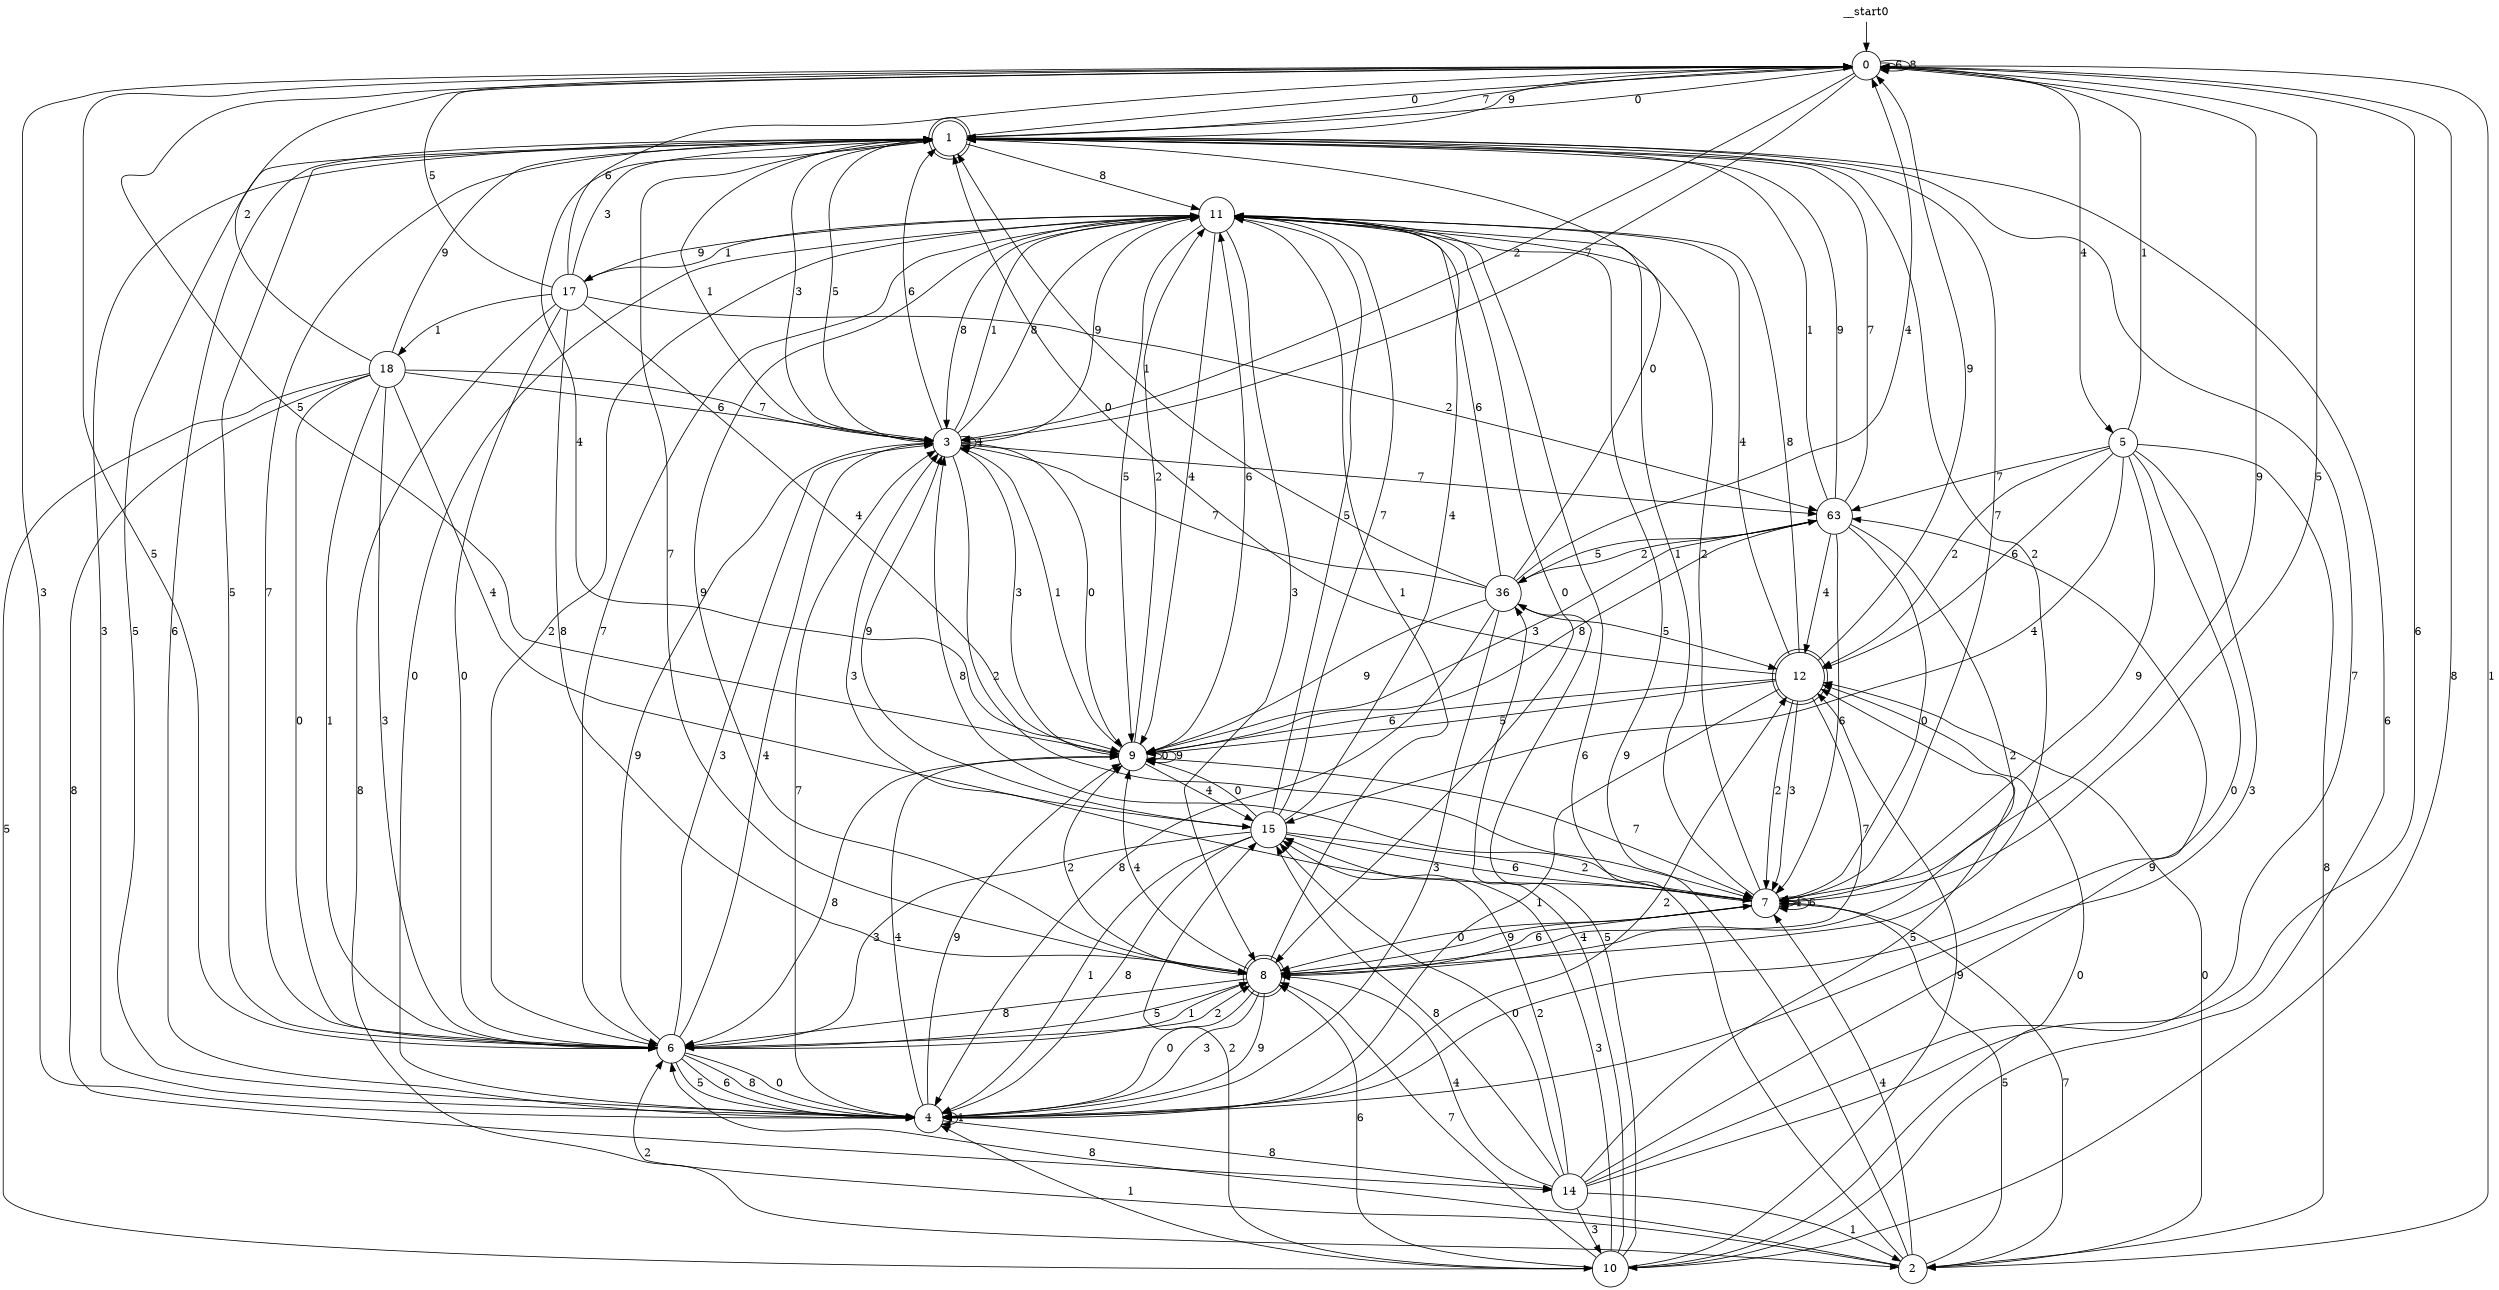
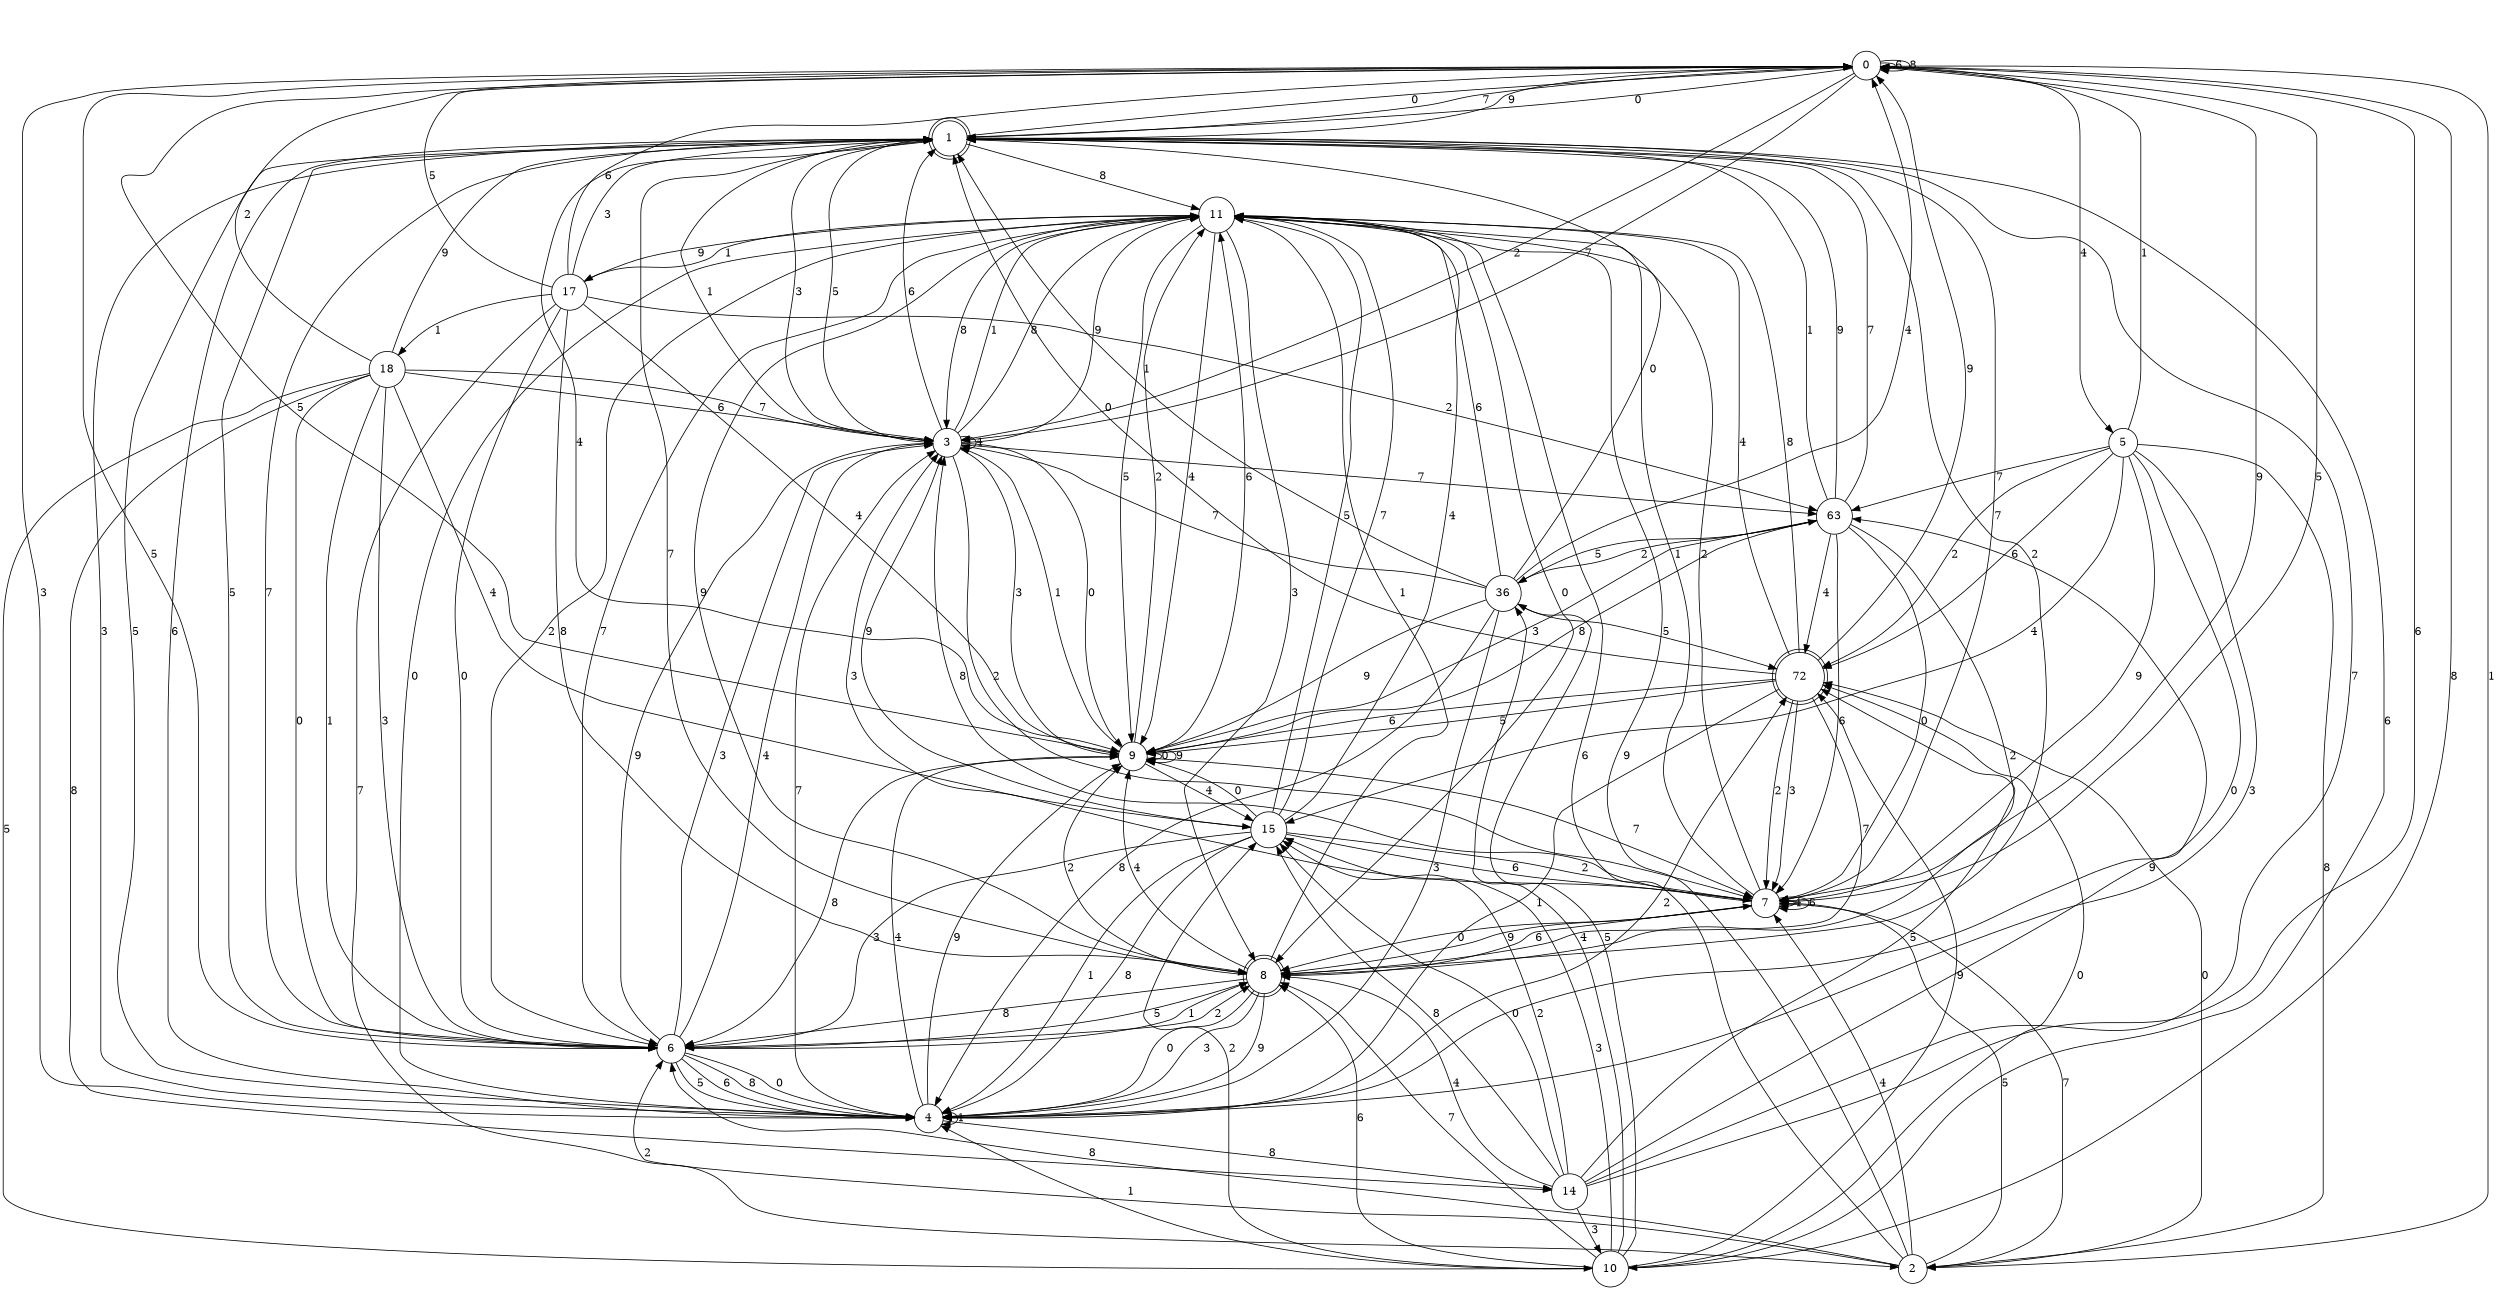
(1866, 12) -> none
(1800, 677) -> (1800, 677)
(361, 791) -> (361, 791)
(1744, 1209) -> none
